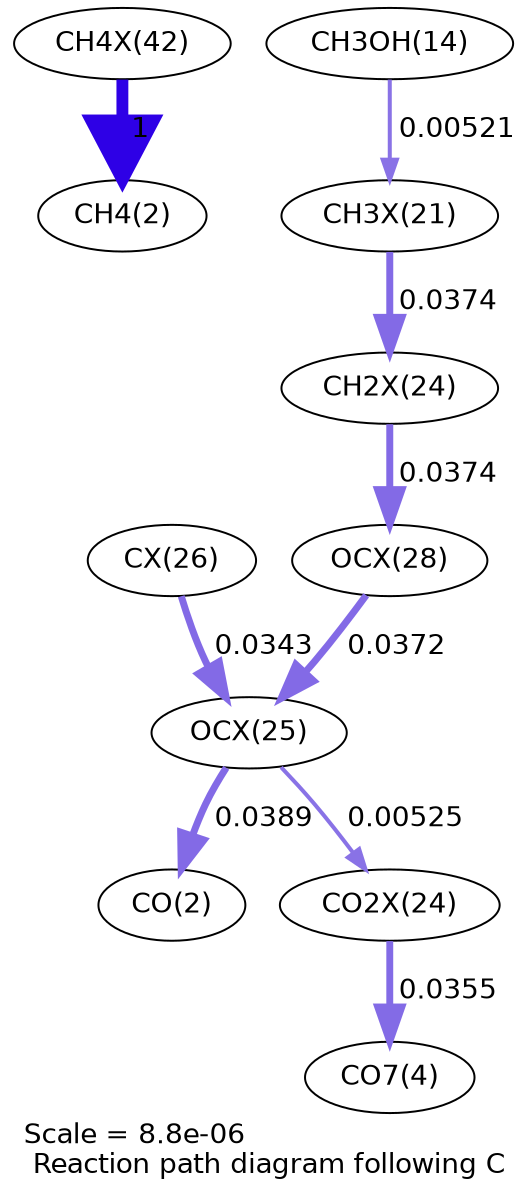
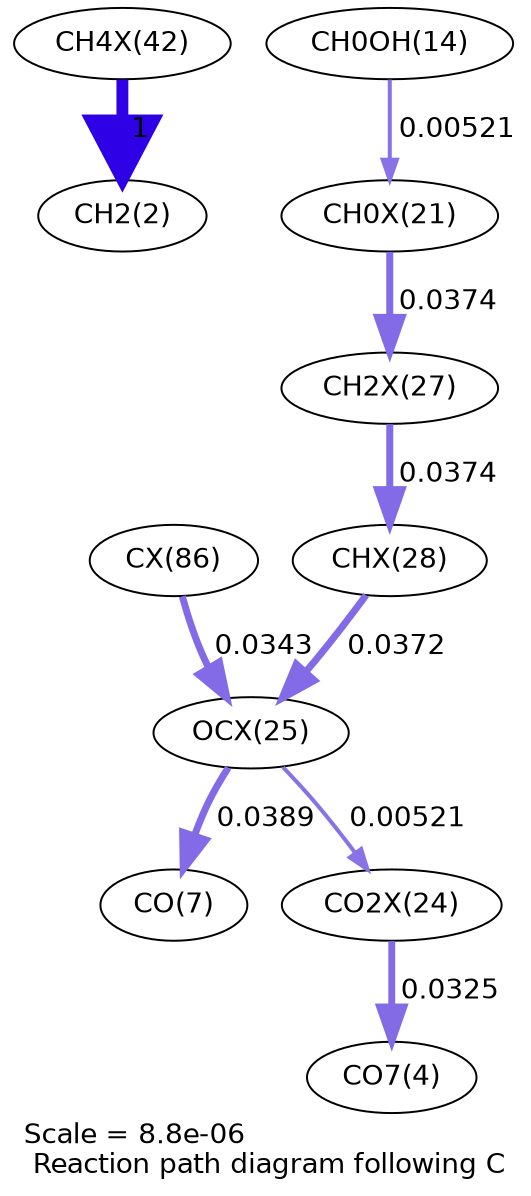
(390, 44) -> (390, 44)
(122, 216) -> (122, 216)
(390, 216) -> (390, 216)
(390, 388) -> (390, 388)
(172, 560) -> (174, 560)
(390, 560) -> (390, 560)
(402, 819) -> (404, 819)
(172, 905) -> (174, 905)
(444, 991) -> (446, 991)
